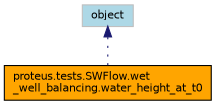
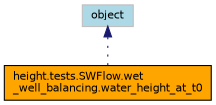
(108, 83) -> (108, 83)
